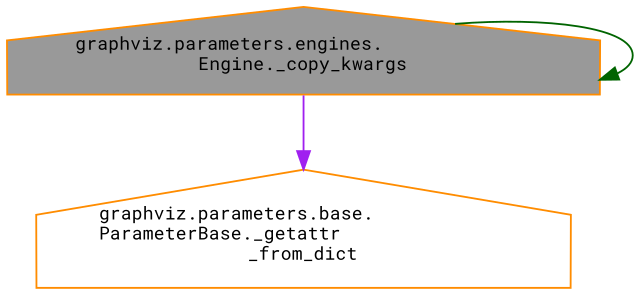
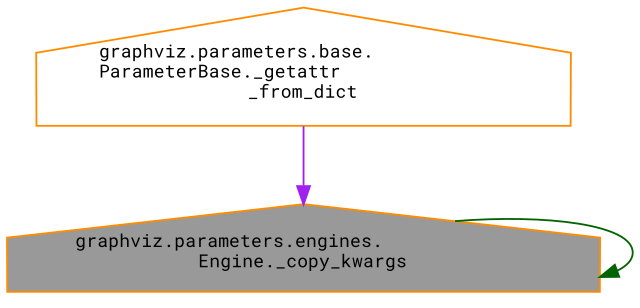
(304, 123) -> (304, 156)
